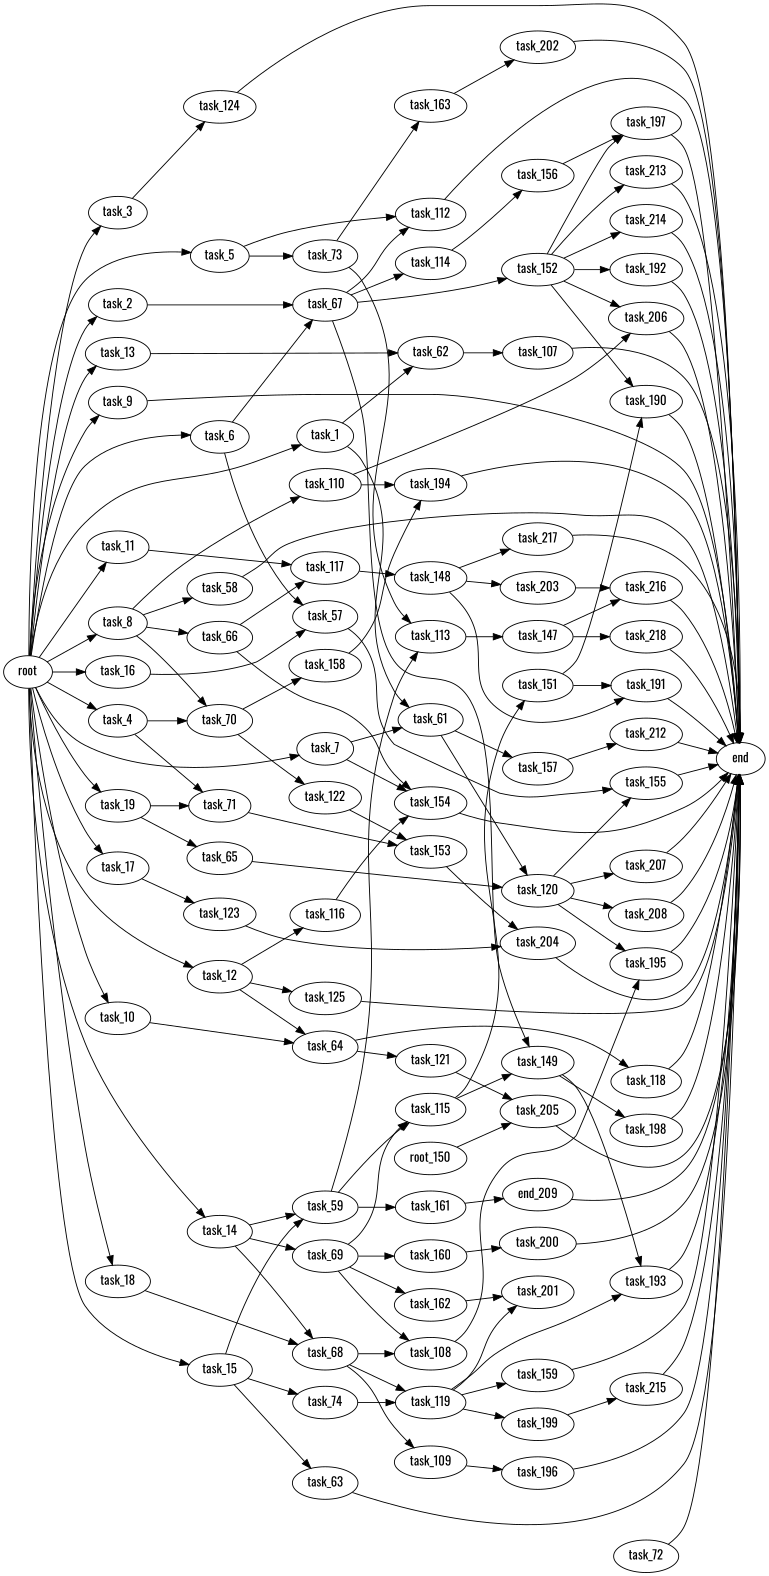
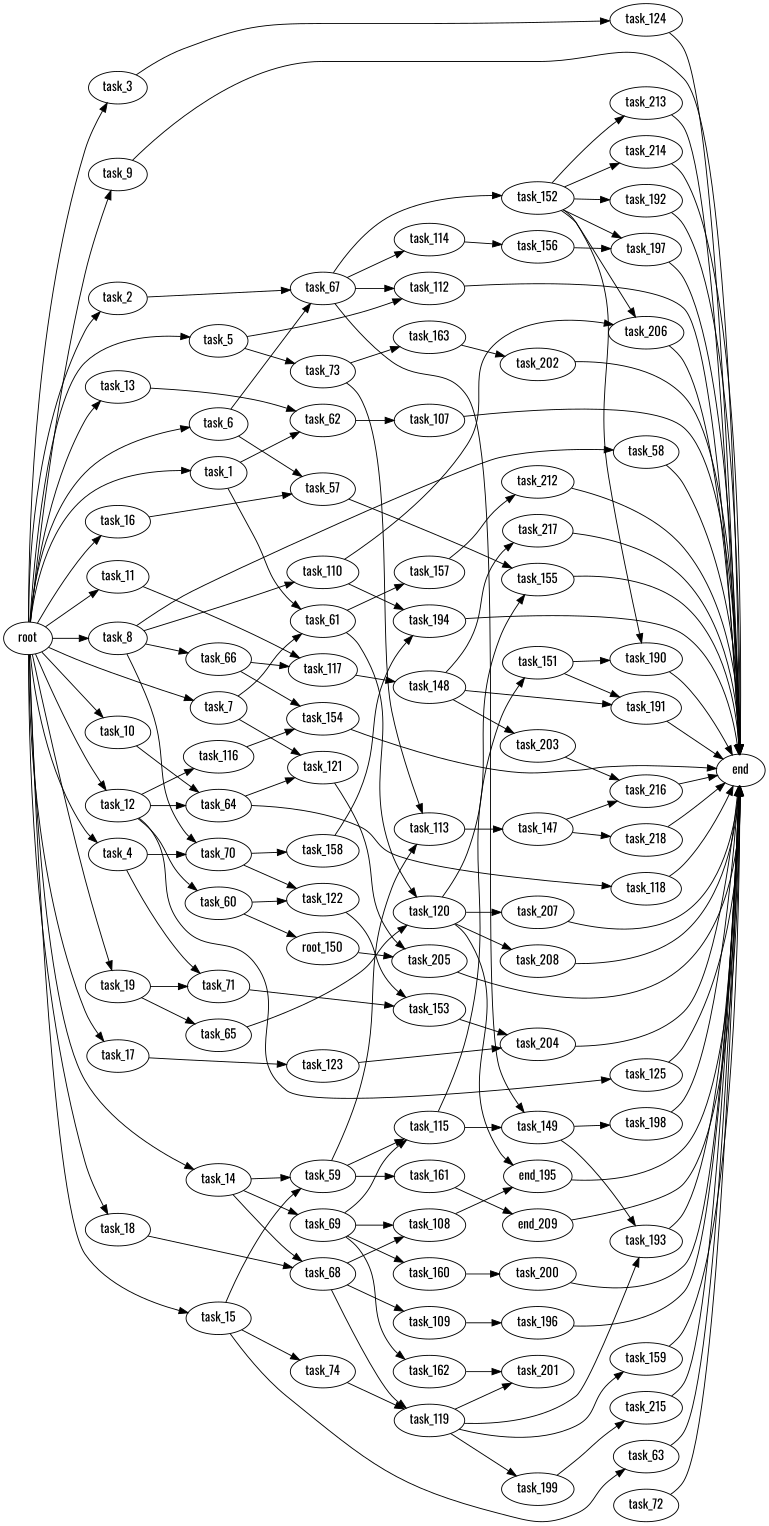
(370, 772) -> (264, 734)
none -> (219, 903)
(646, 964) -> (538, 1176)
